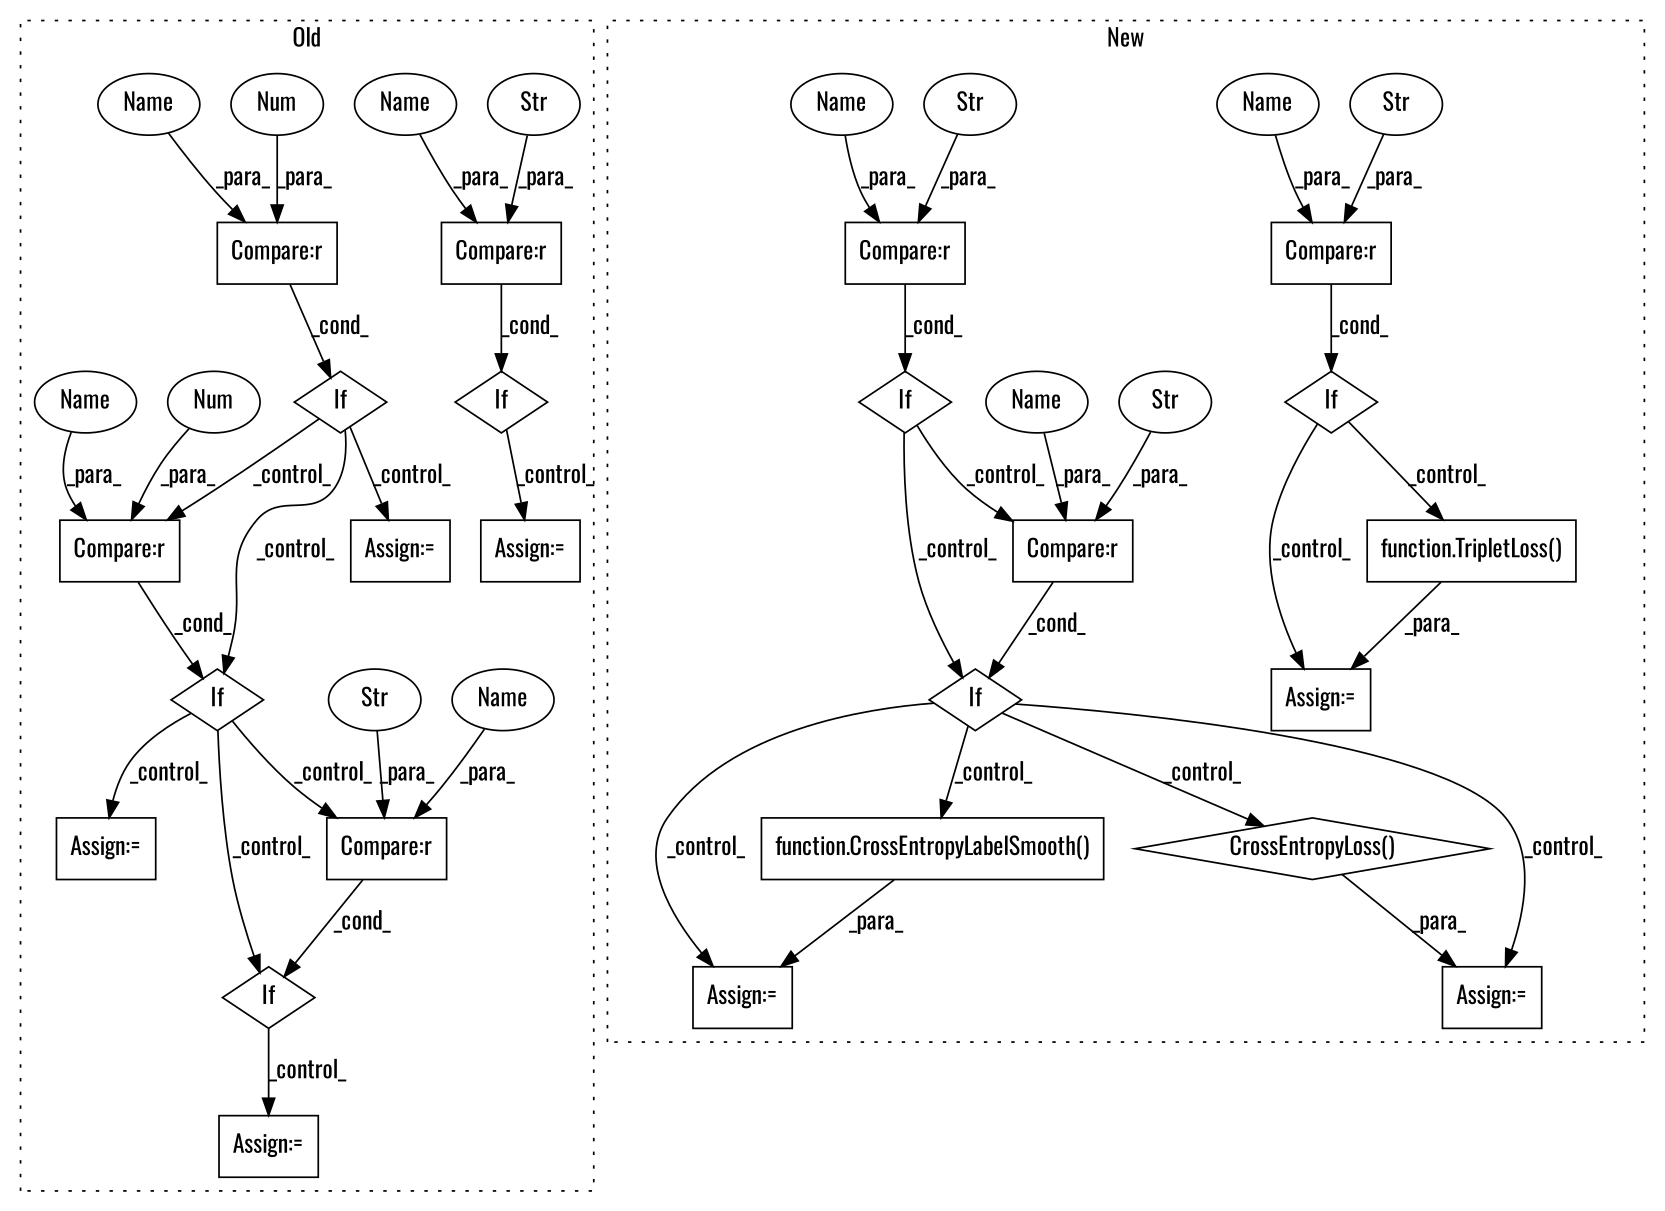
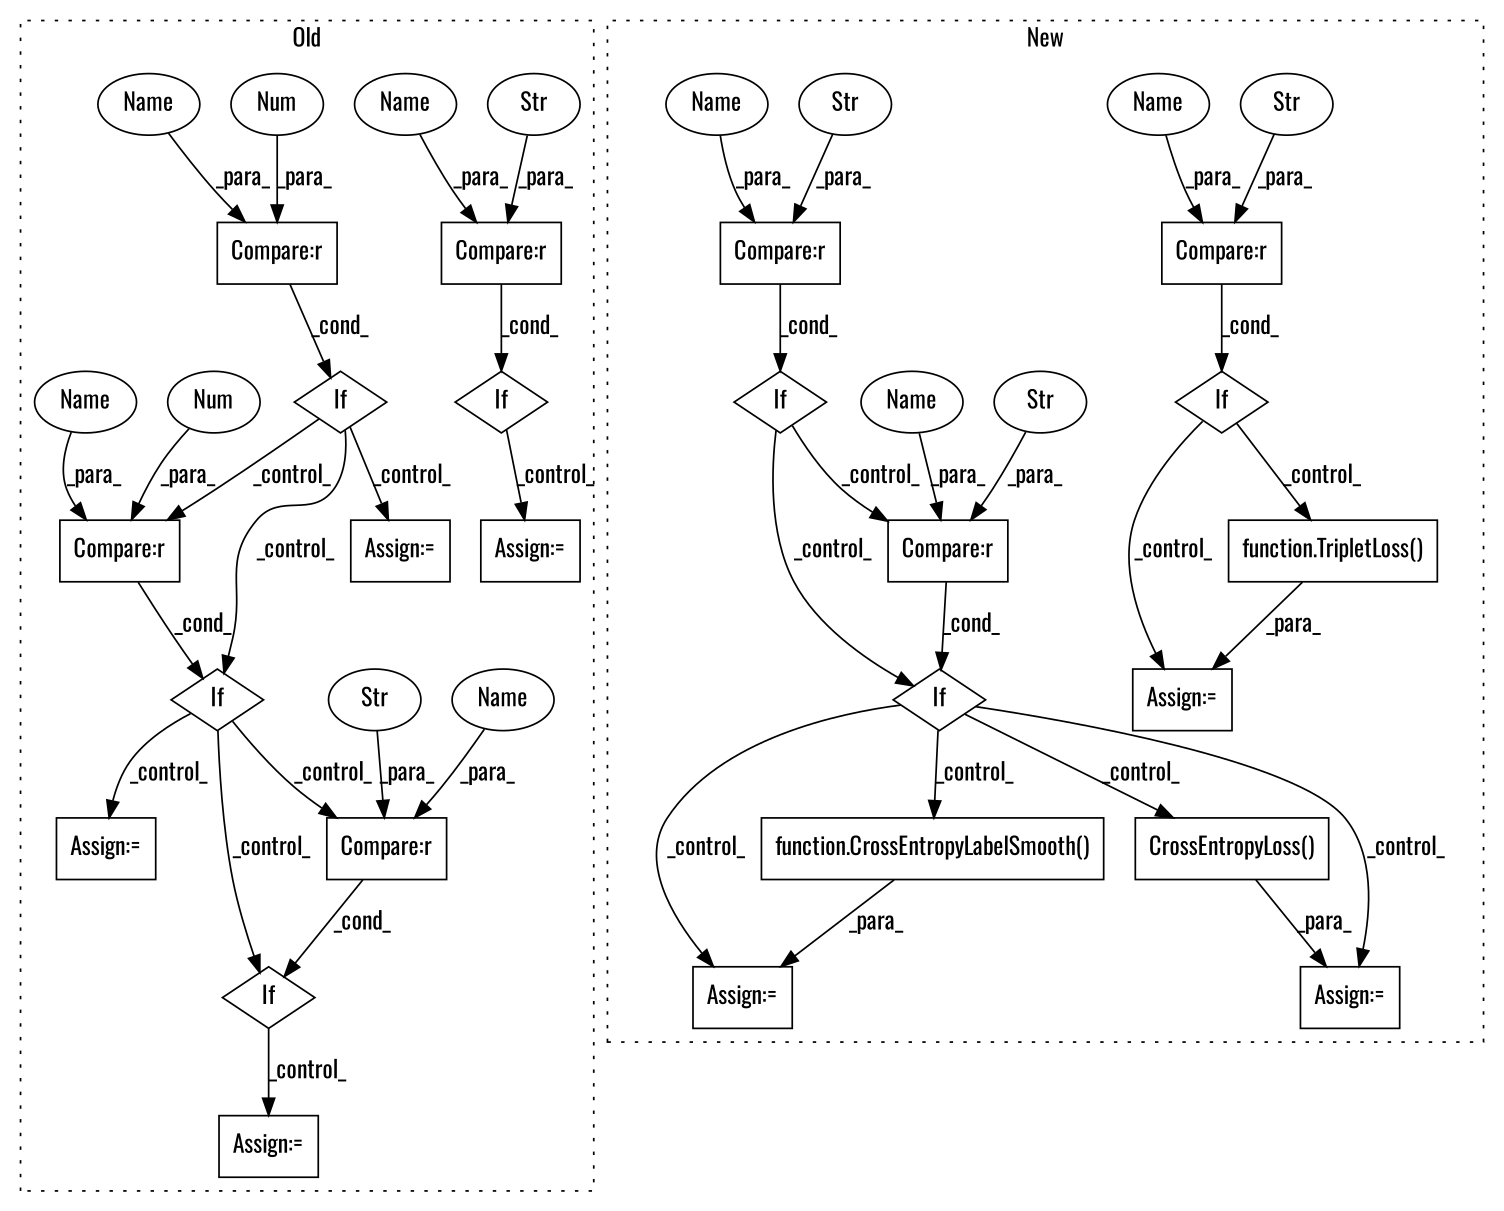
(1312, 849) -> (1232, 849)
